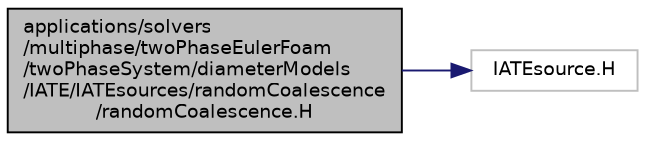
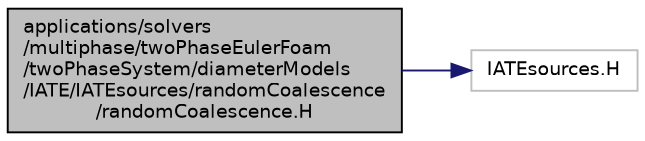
(554, 71) -> (554, 71)
